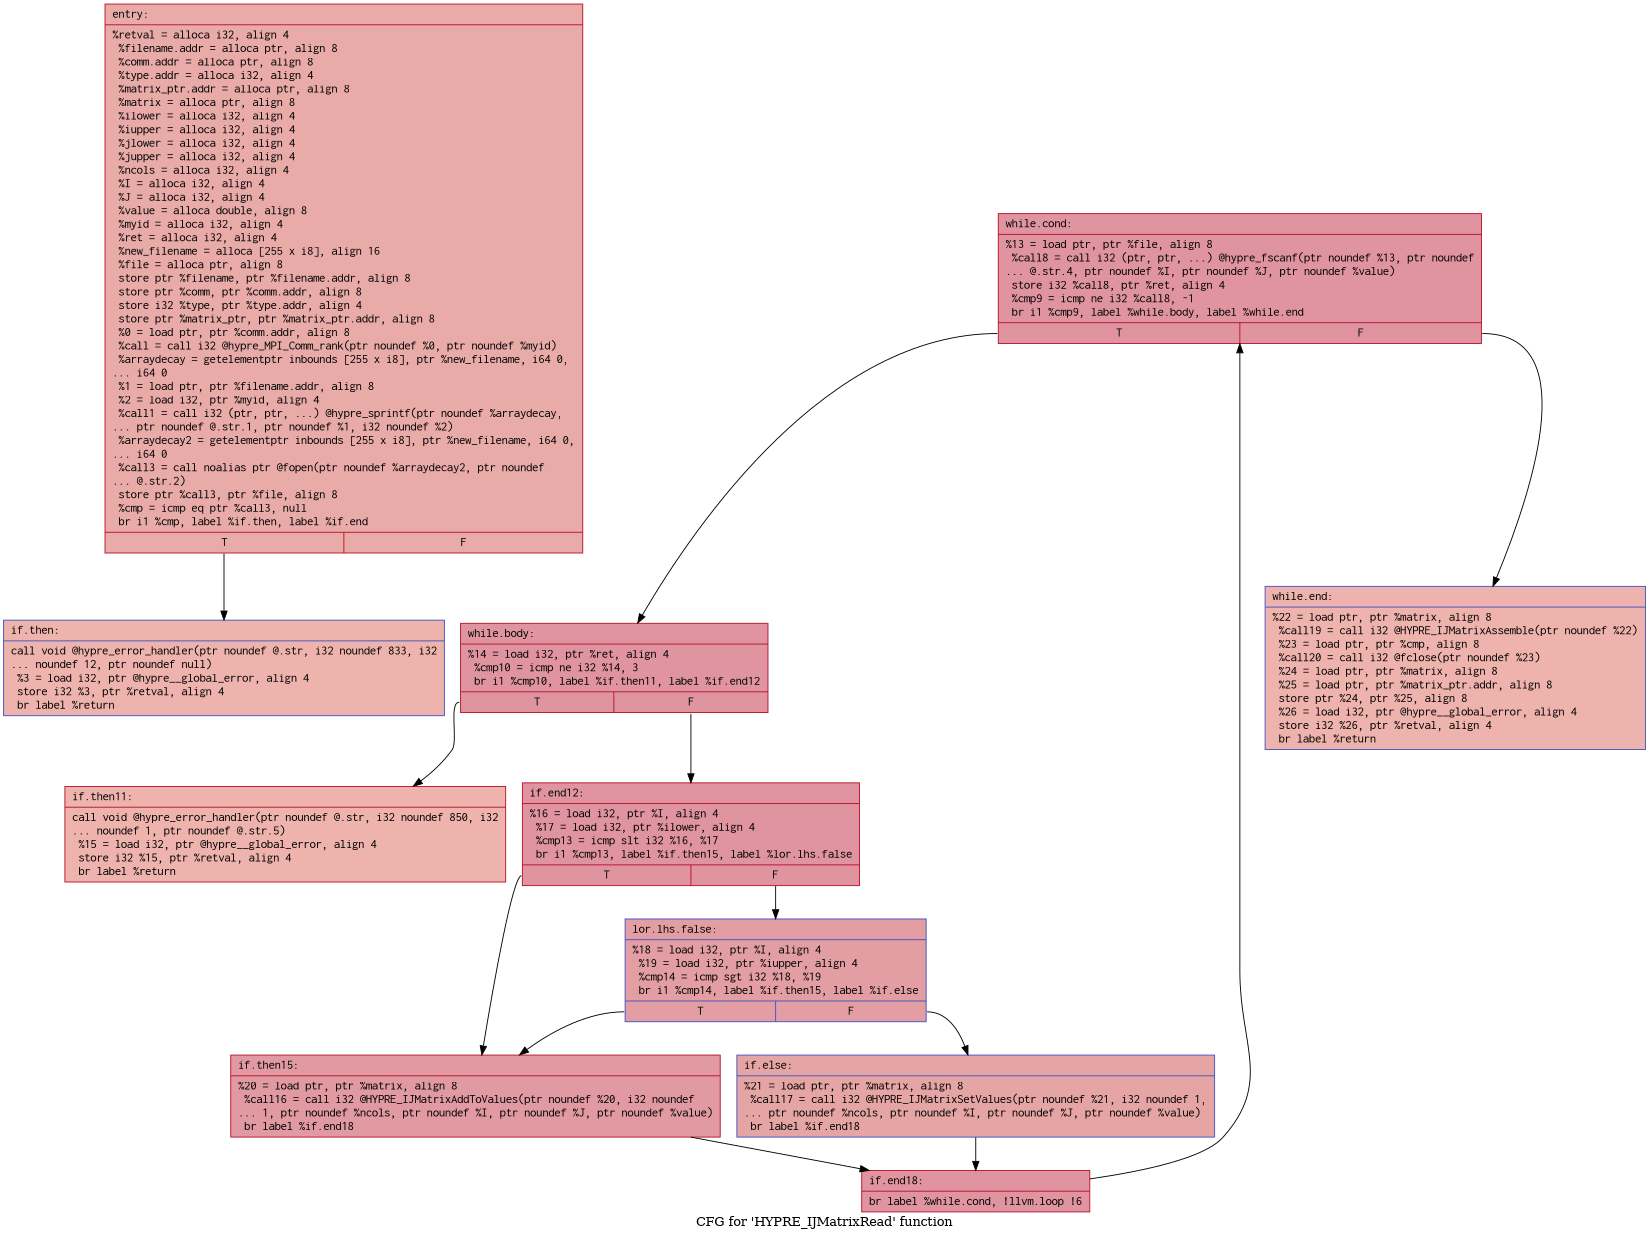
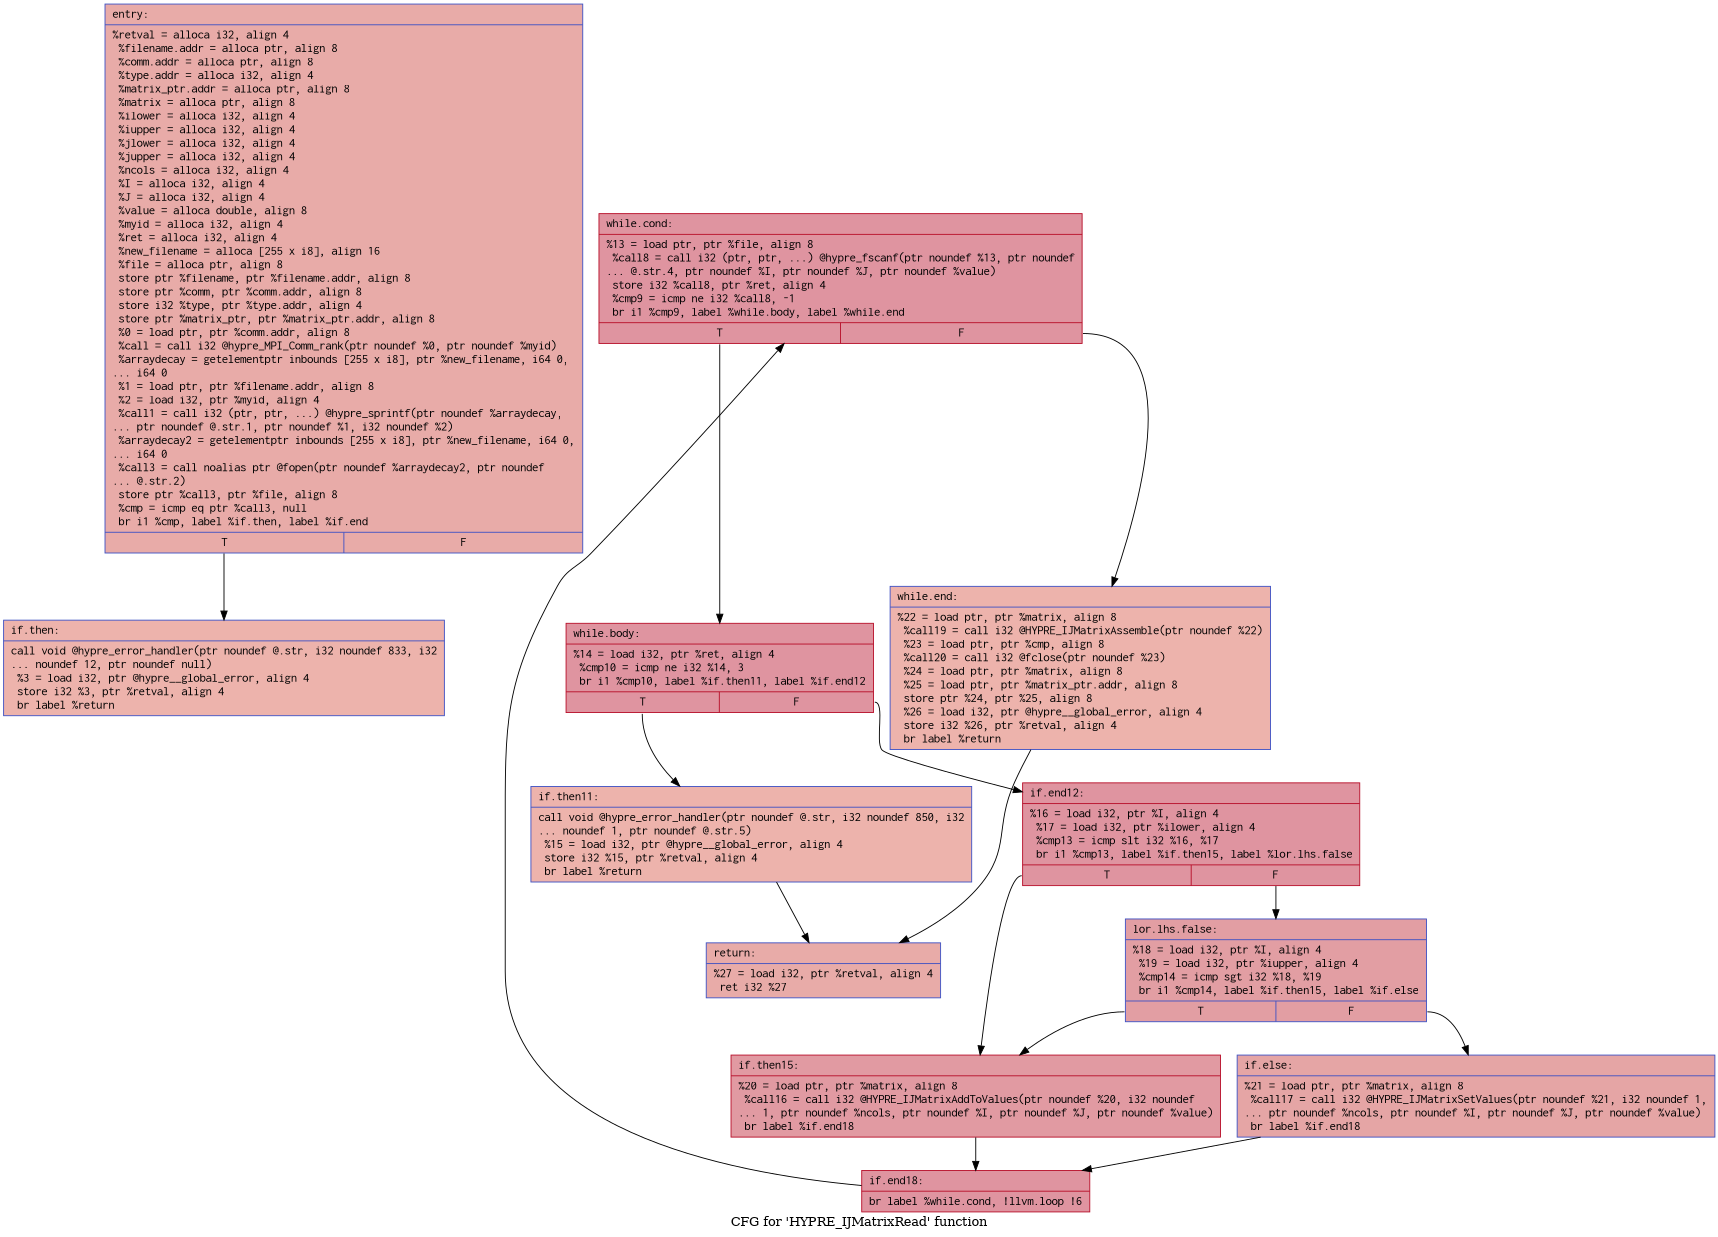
(344, 279) -> (344, 279)
(285, 834) -> (751, 834)
none -> (823, 970)
